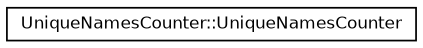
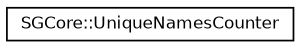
(211, 24) -> (150, 24)
